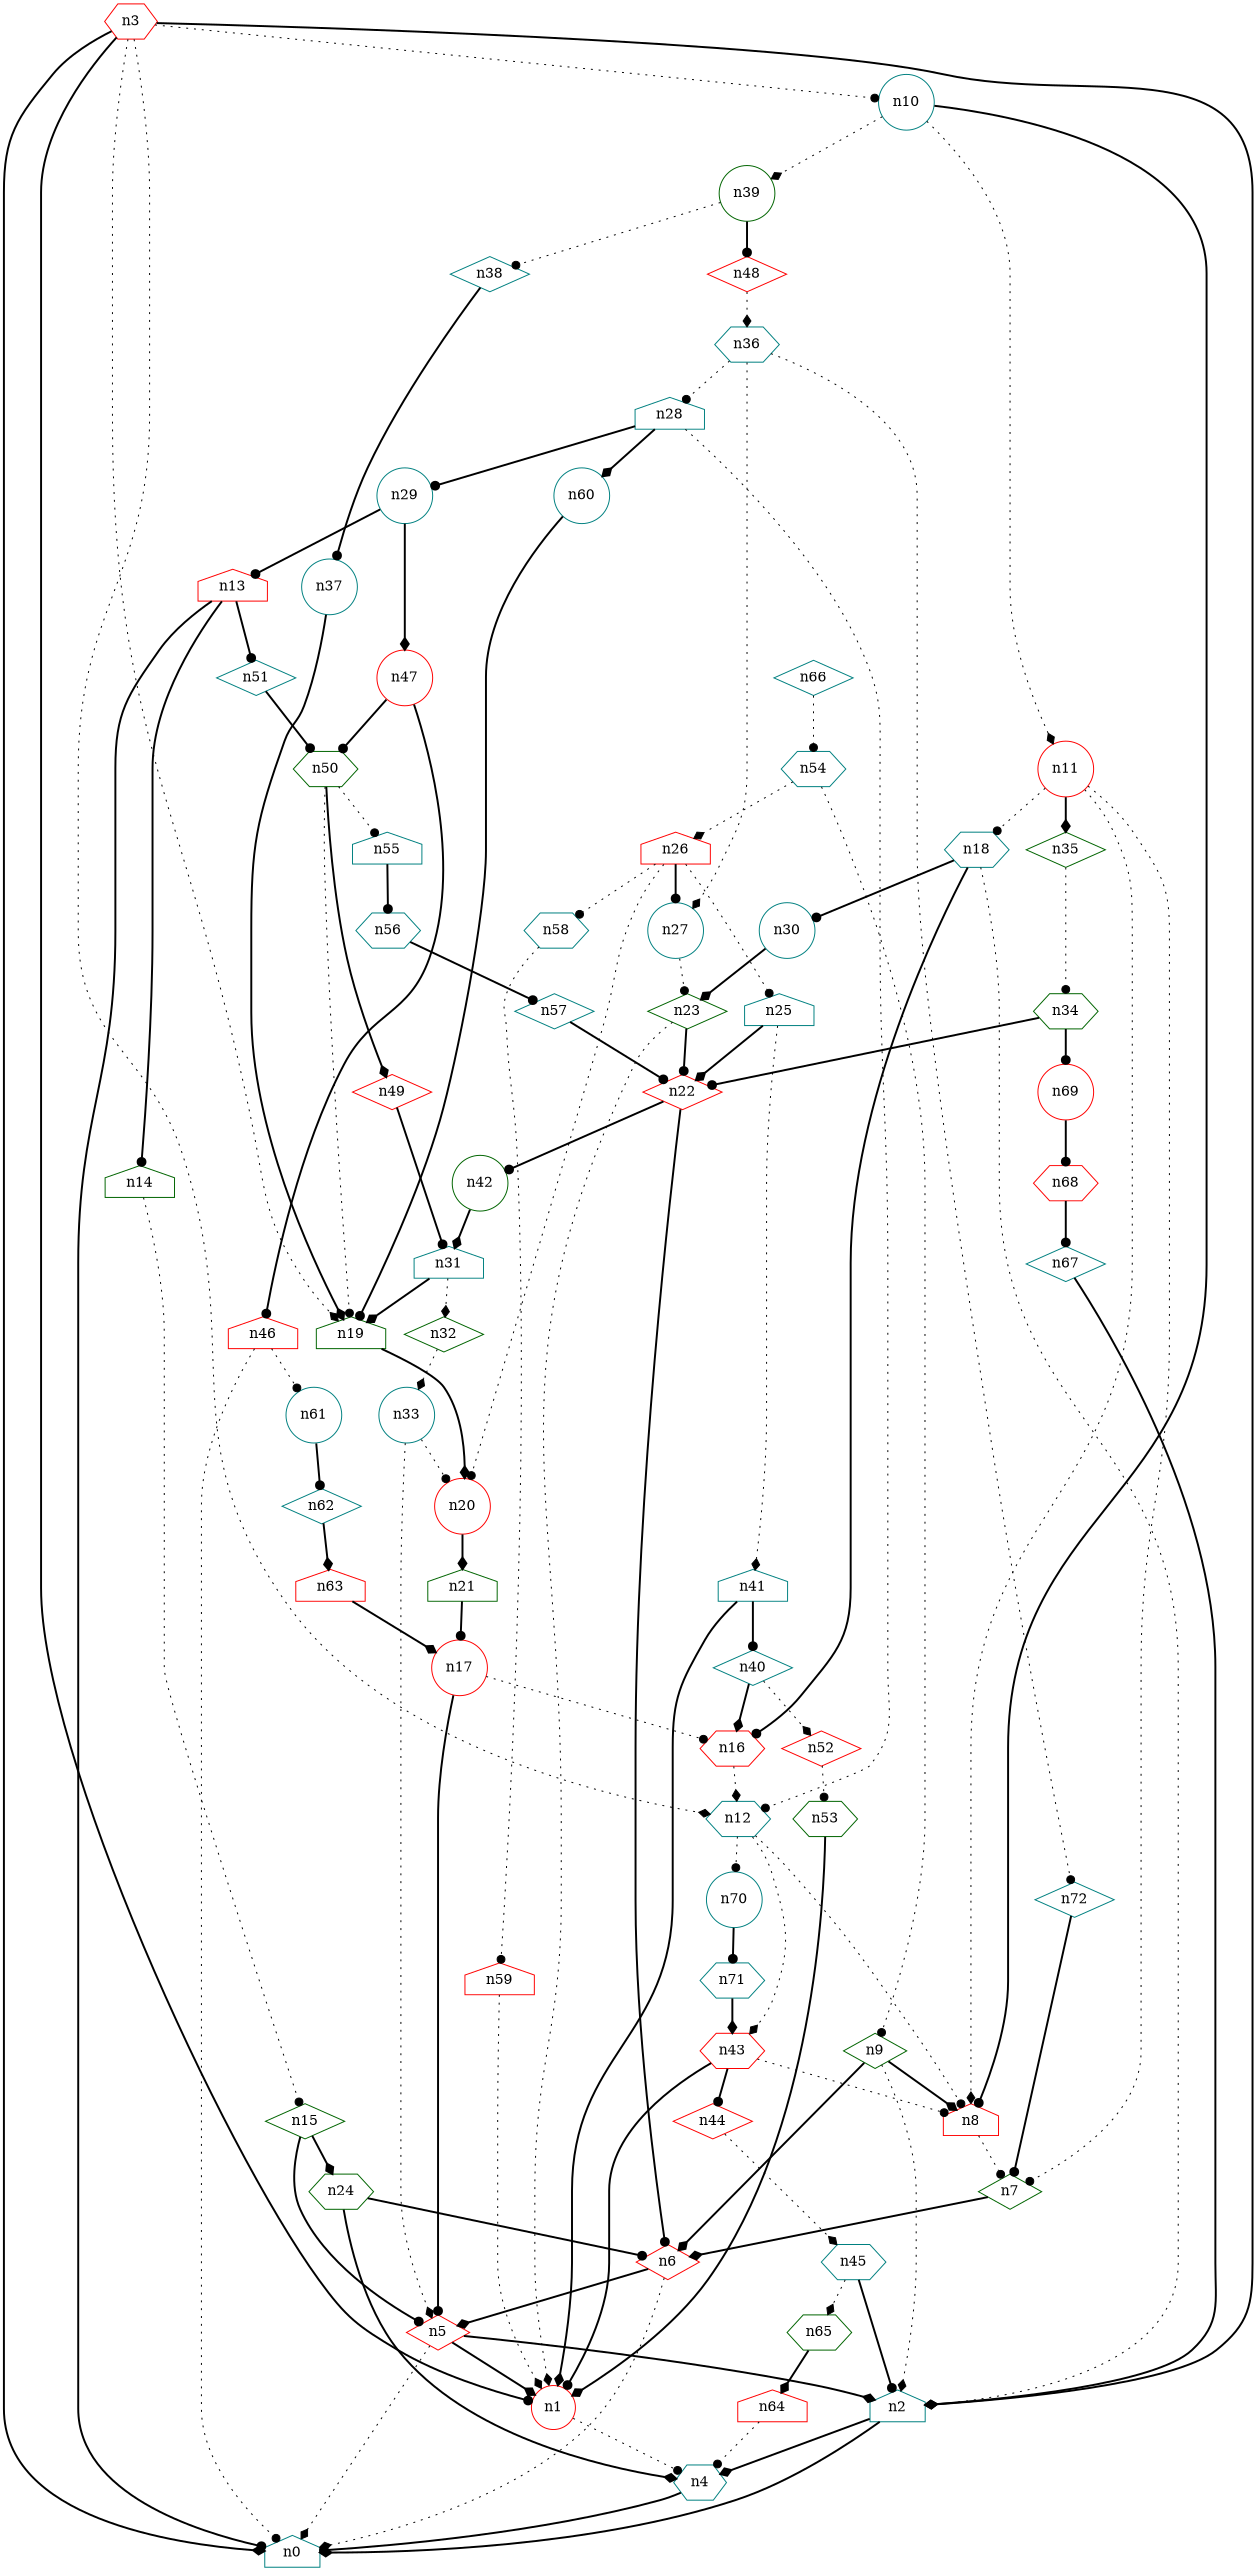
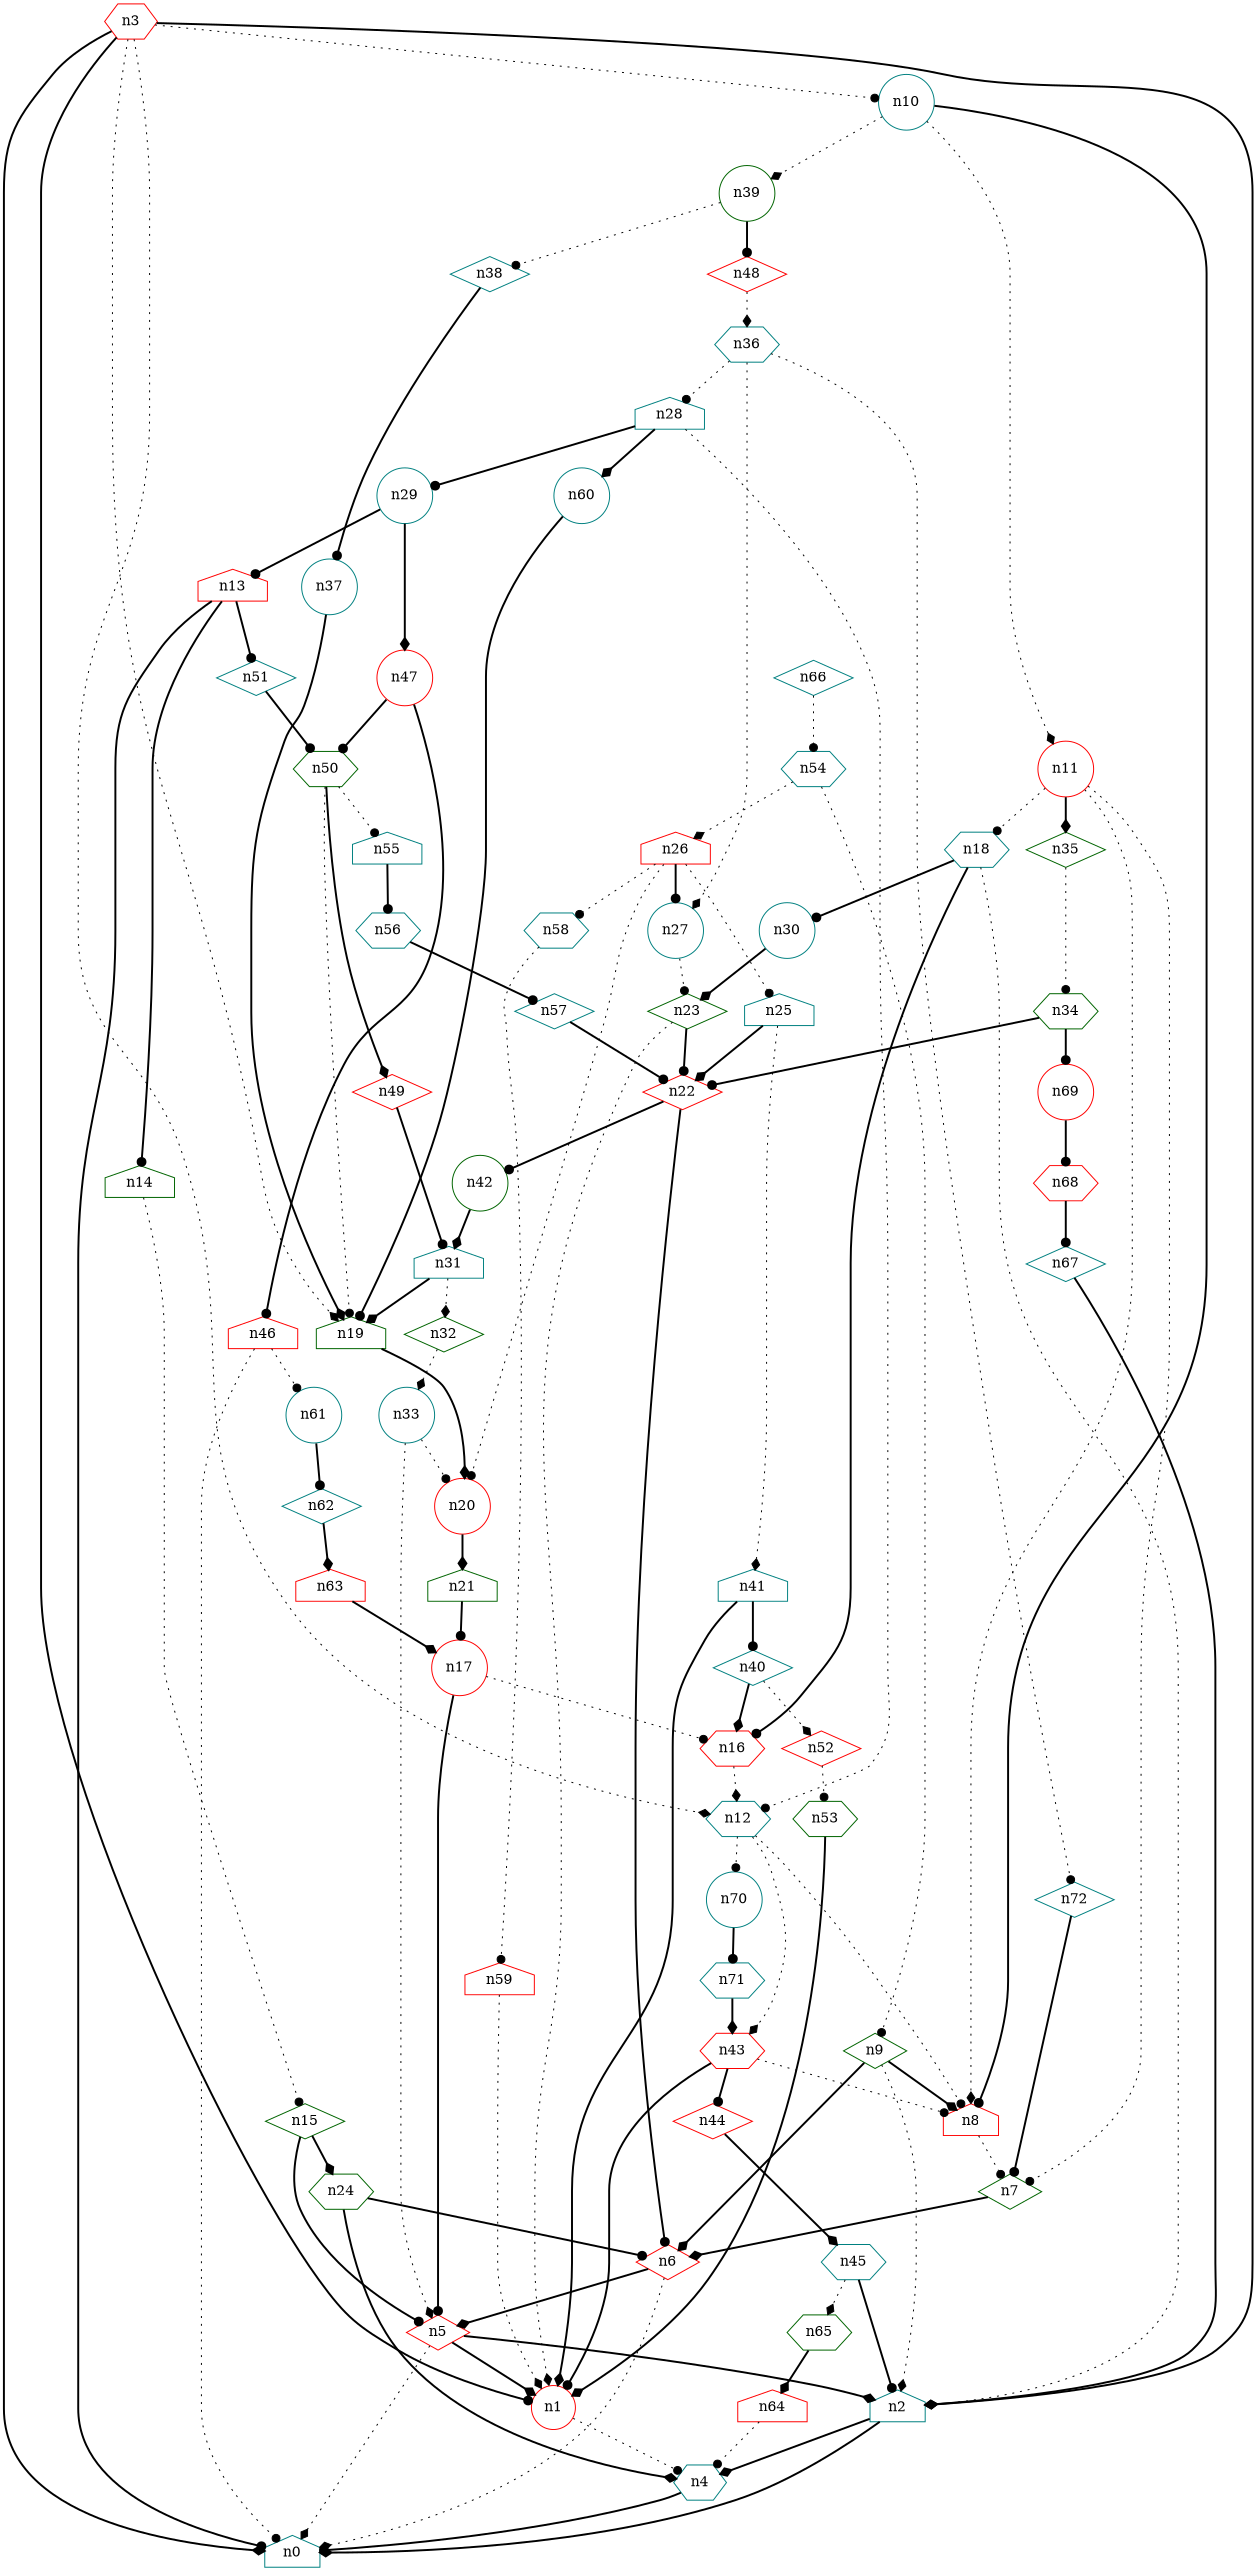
(777, 2185) -> (777, 2185)
